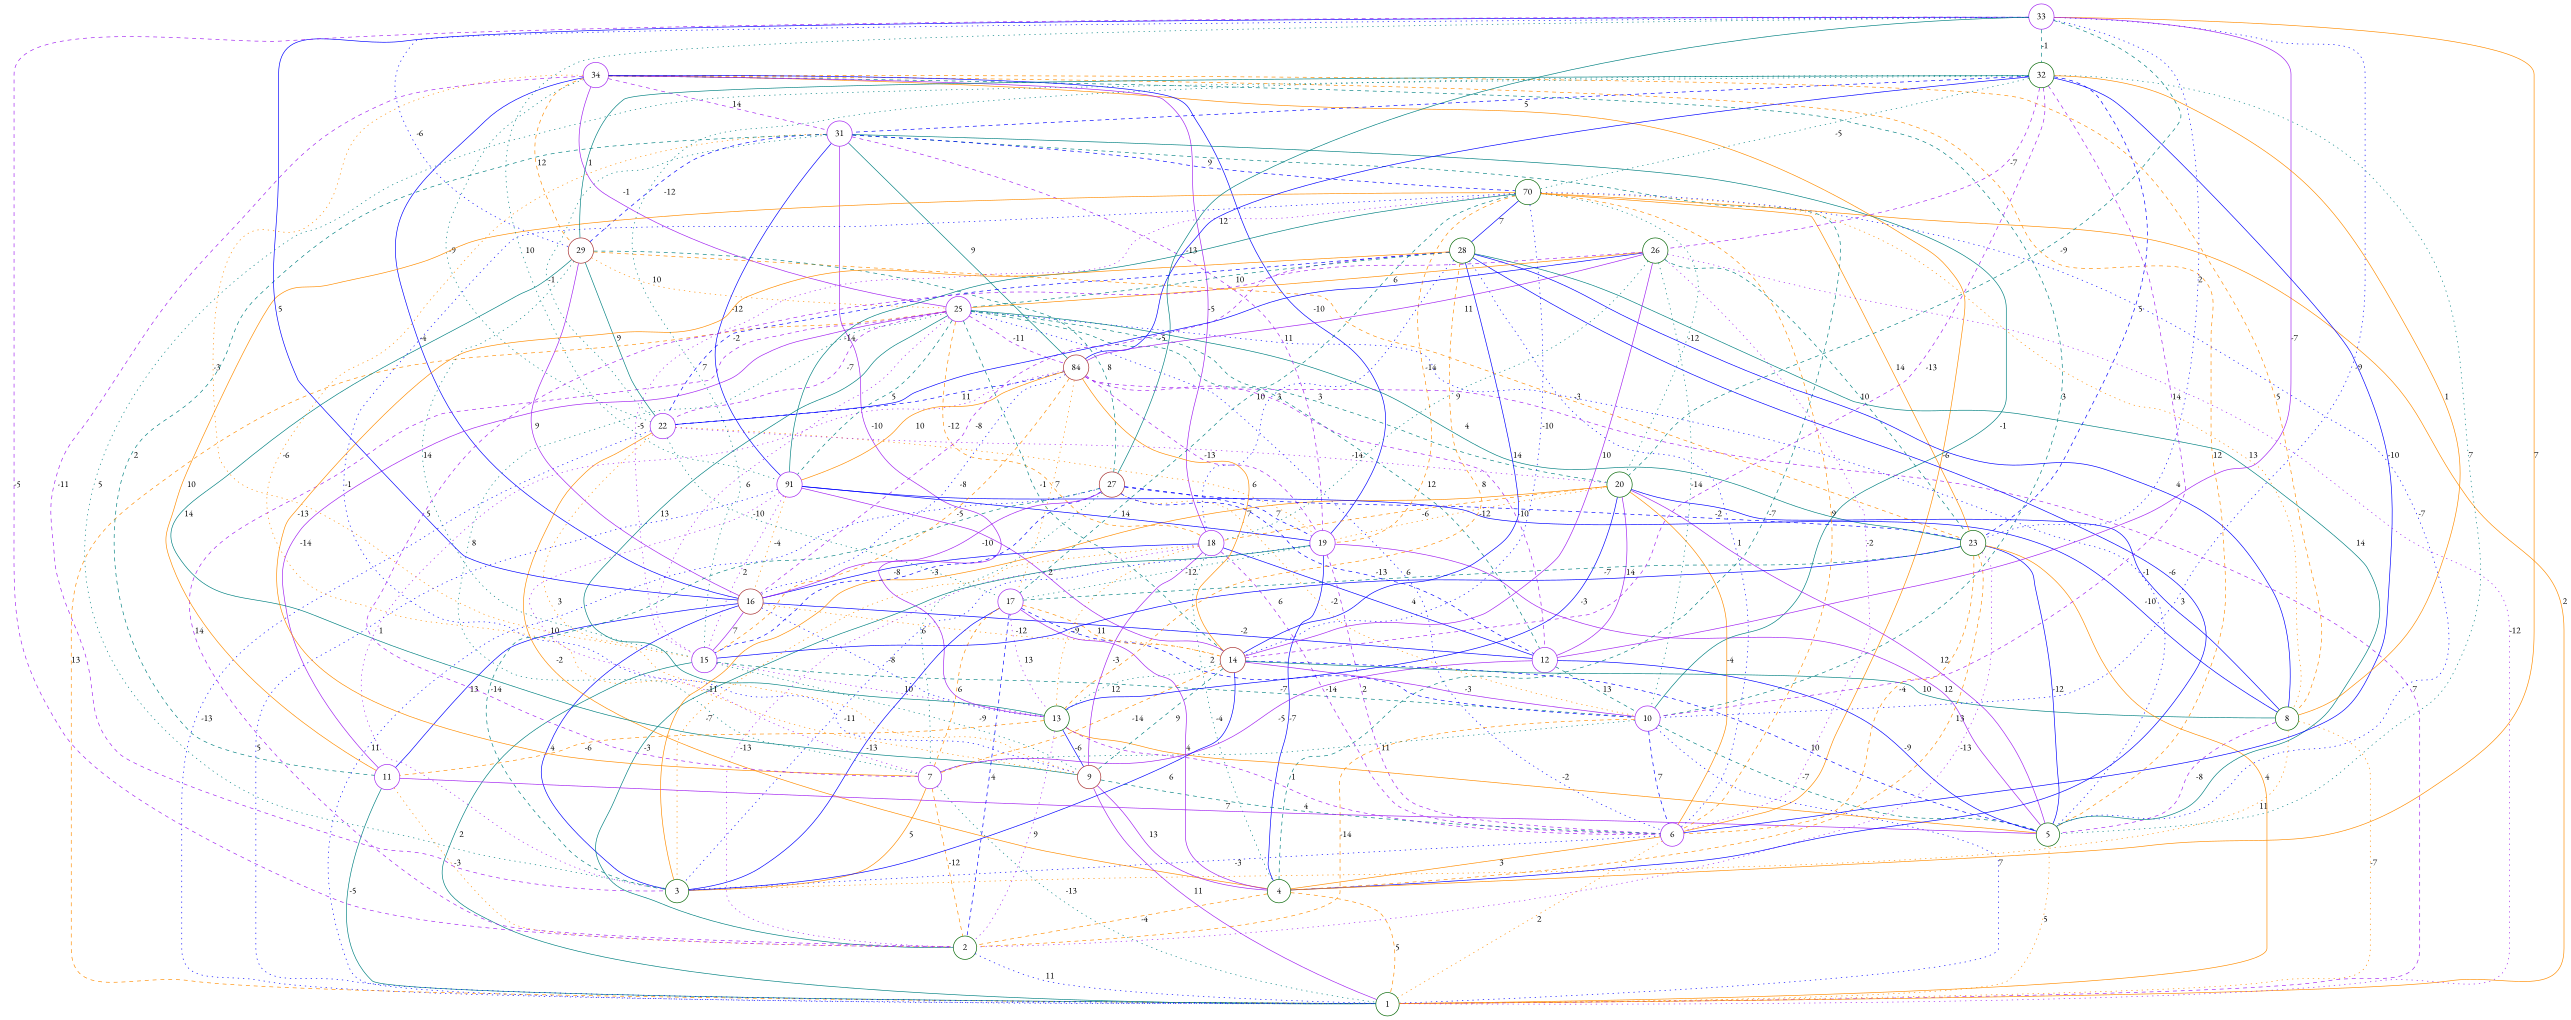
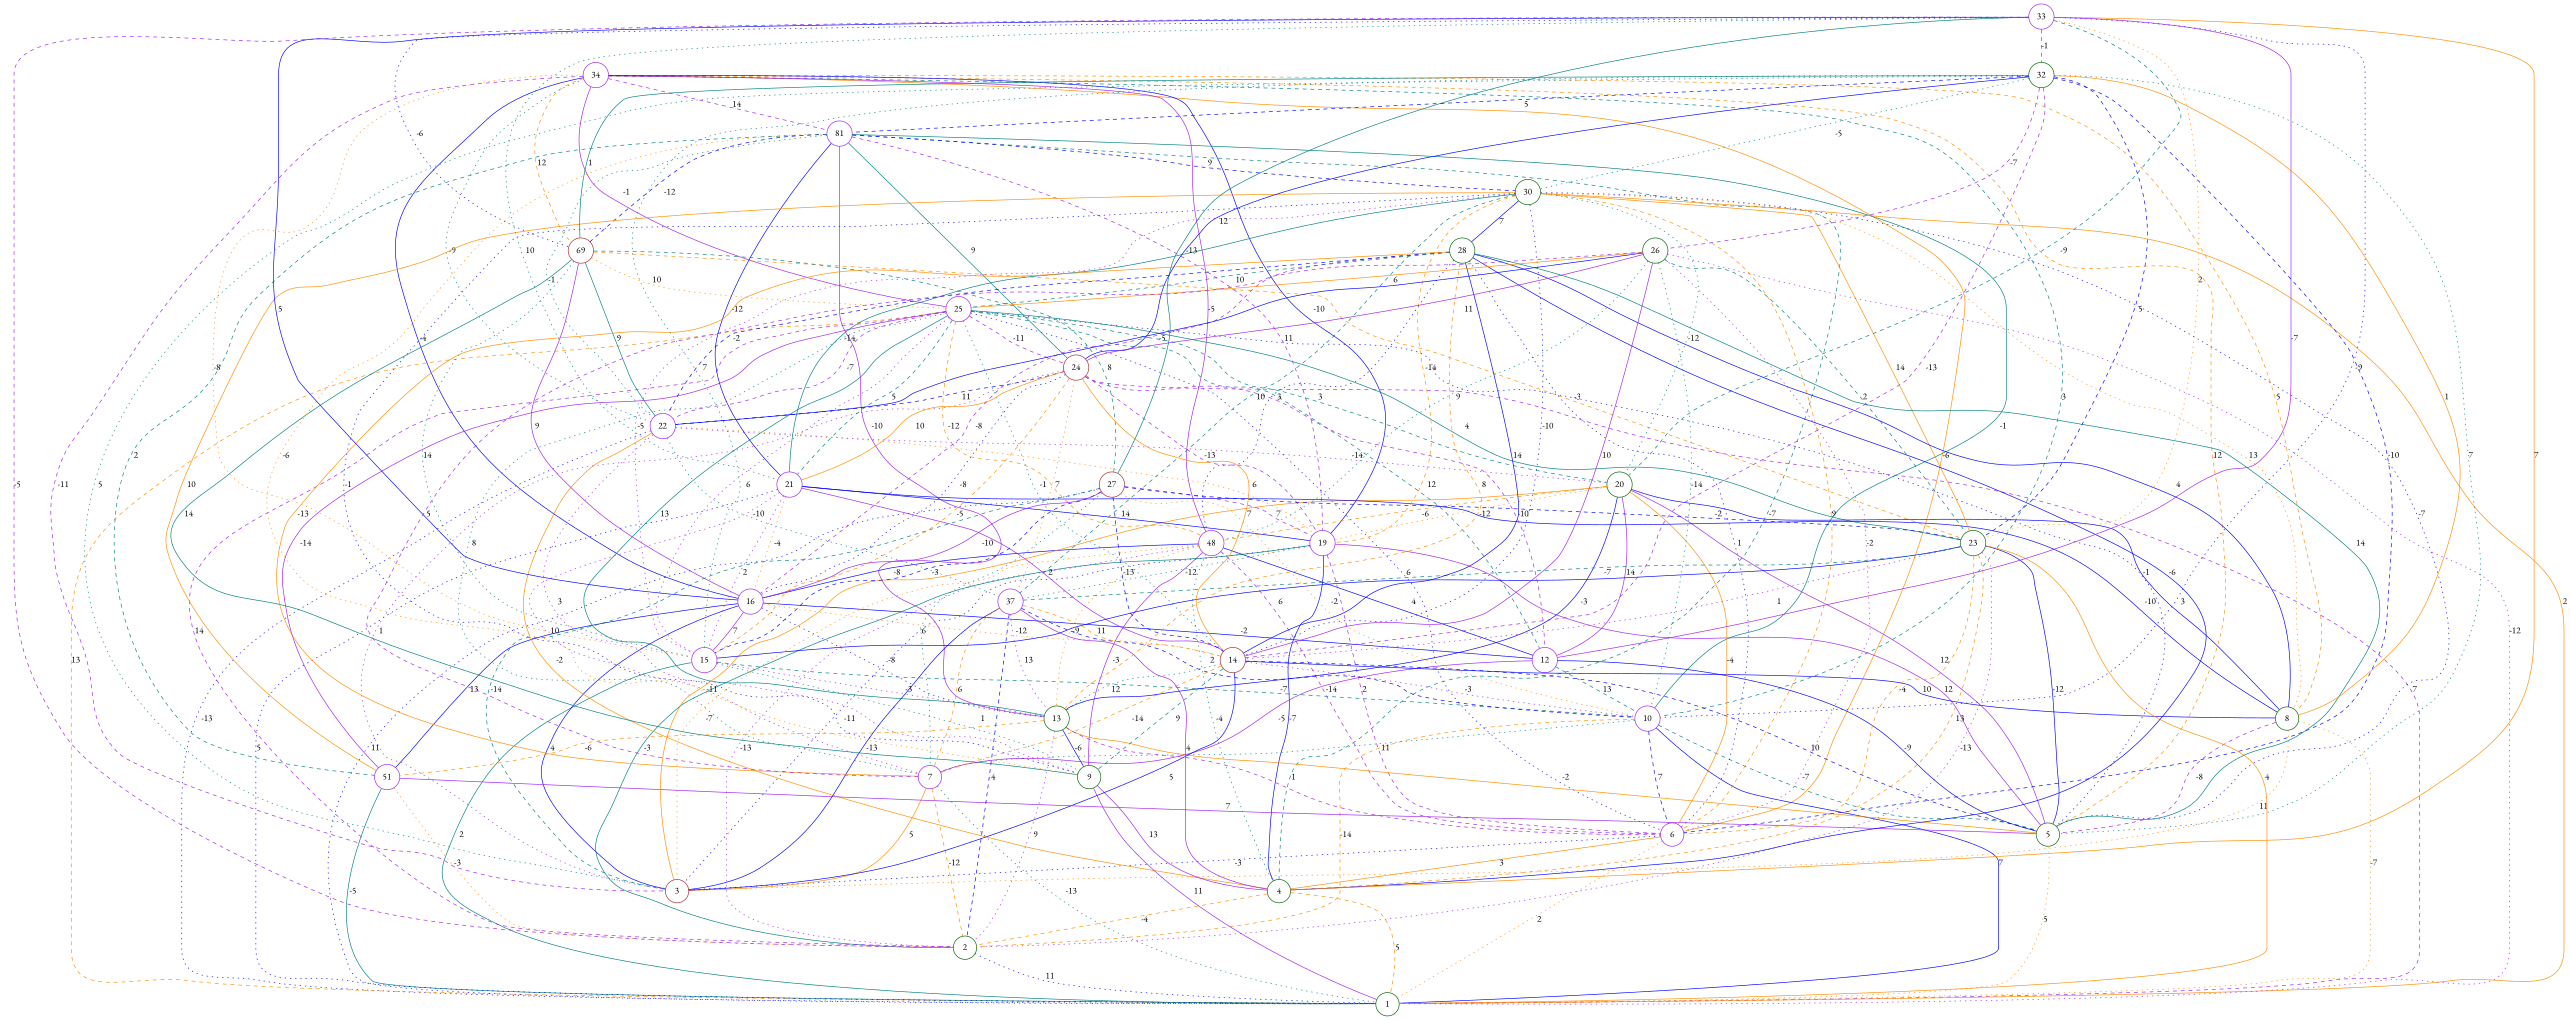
(840, 134) -> (840, 134)
(1528, 192) -> (1528, 192)
(581, 251) -> (581, 251)
(2197, 307) -> (2197, 307)
(217, 368) -> (217, 368)
(1076, 368) -> (1076, 368)
(1865, 397) -> (1865, 397)
(789, 485) -> (789, 485)
(1241, 504) -> (1236, 503)
(1055, 516) -> (1055, 516)
(1211, 543) -> (1211, 543)
(1316, 562) -> (1128, 606)
(2115, 570) -> none
(750, 602) -> (750, 602)
(1010, 602) -> (1010, 602)
none -> (1624, 620)
(2386, 629) -> (2386, 629)
(666, 673) -> (666, 673)
(1763, 675) -> (1763, 675)
(909, 689) -> (909, 689)
(1440, 690) -> (1440, 690)
(983, 719) -> (983, 719)
(387, 777) -> (387, 777)
(1089, 777) -> (1089, 777)
(1171, 777) -> (1171, 777)
(1267, 807) -> none
(677, 891) -> (677, 891)
(1931, 967) -> (1931, 967)
